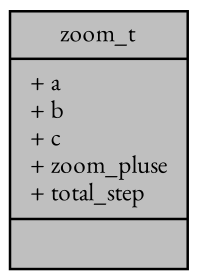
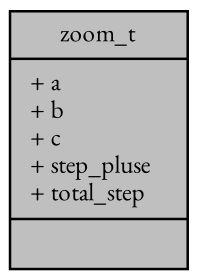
(99, 165) -> (91, 165)
